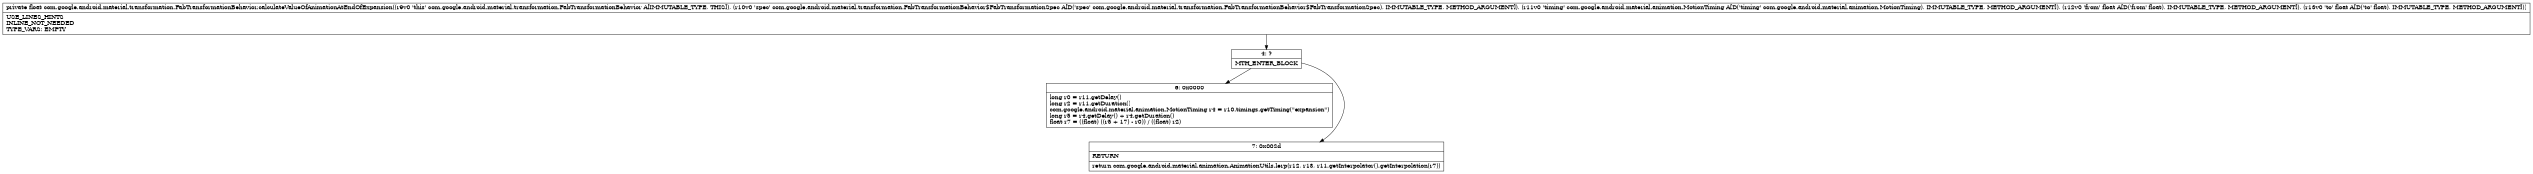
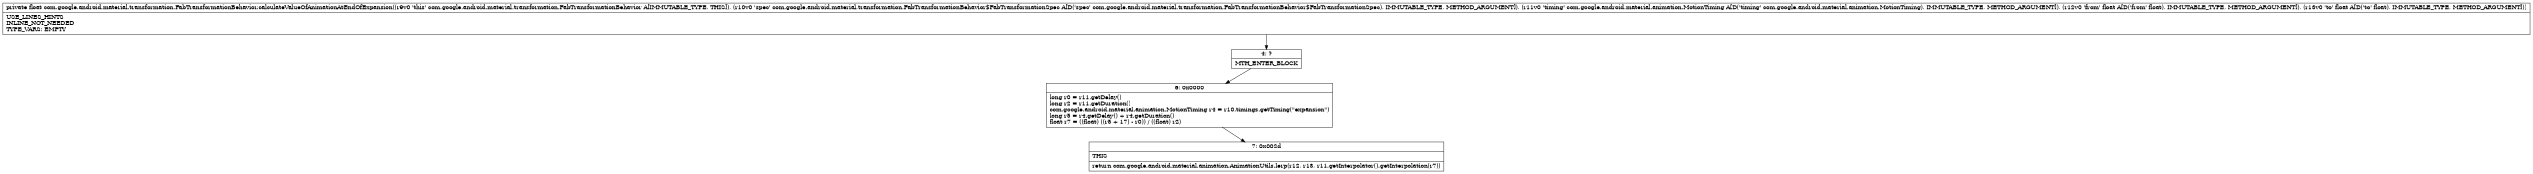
(1342, 94) -> (1232, 133)
(1106, 156) -> (1100, 156)
